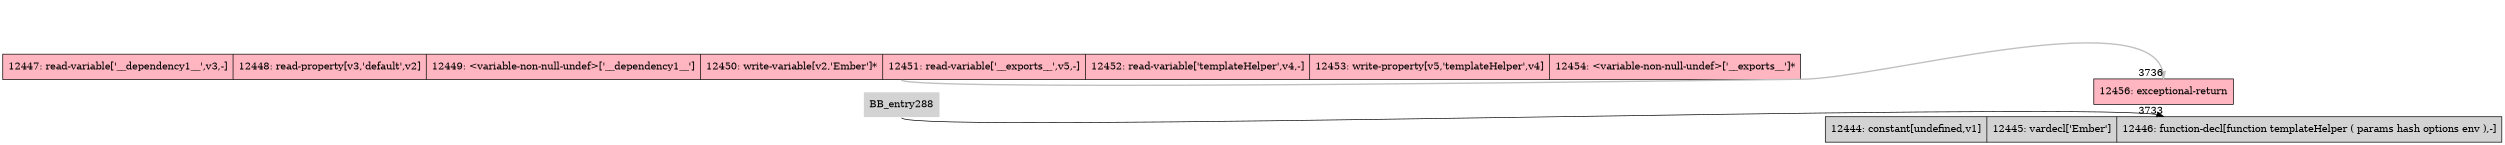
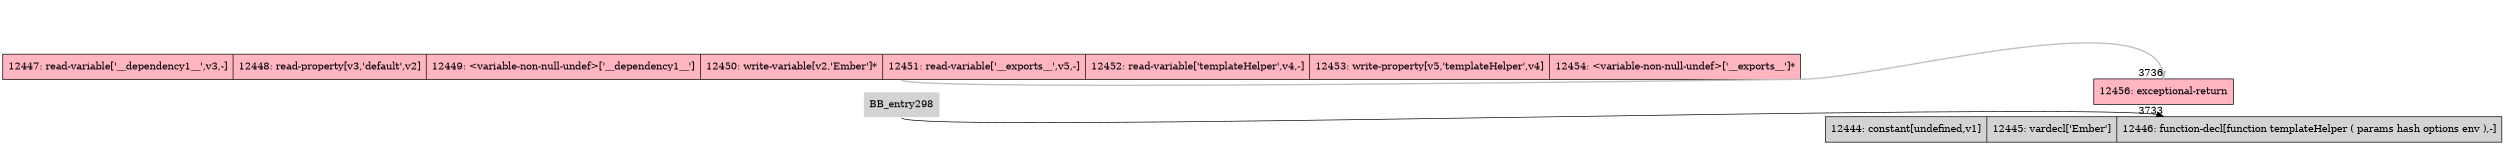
(902, 105) -> (902, 105)
